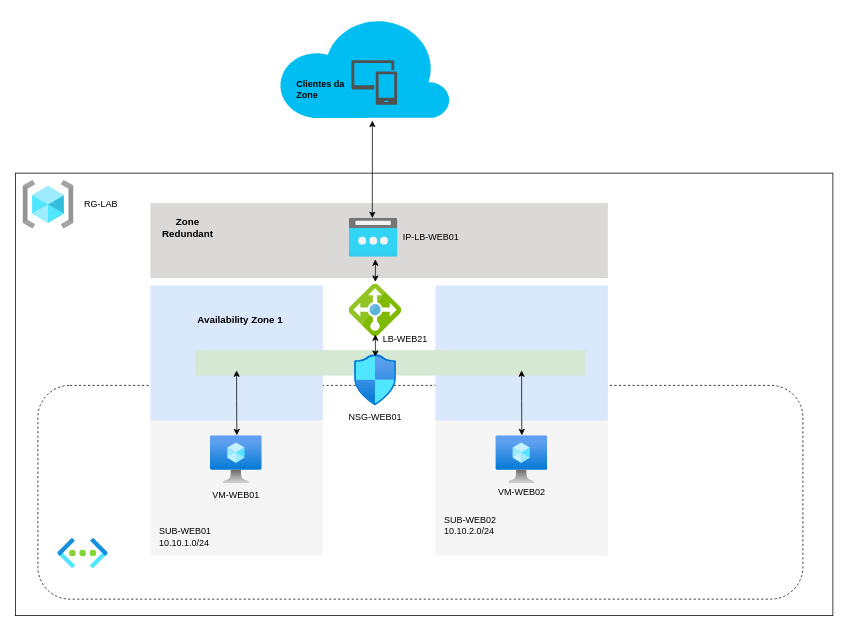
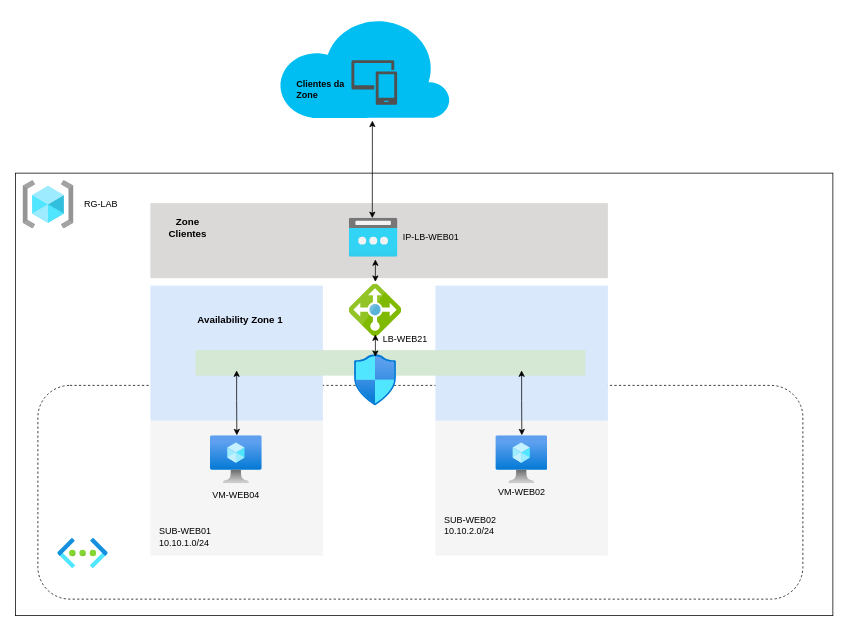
(188, 227) -> (188, 227)
(375, 417) -> none
(236, 495) -> (236, 495)
